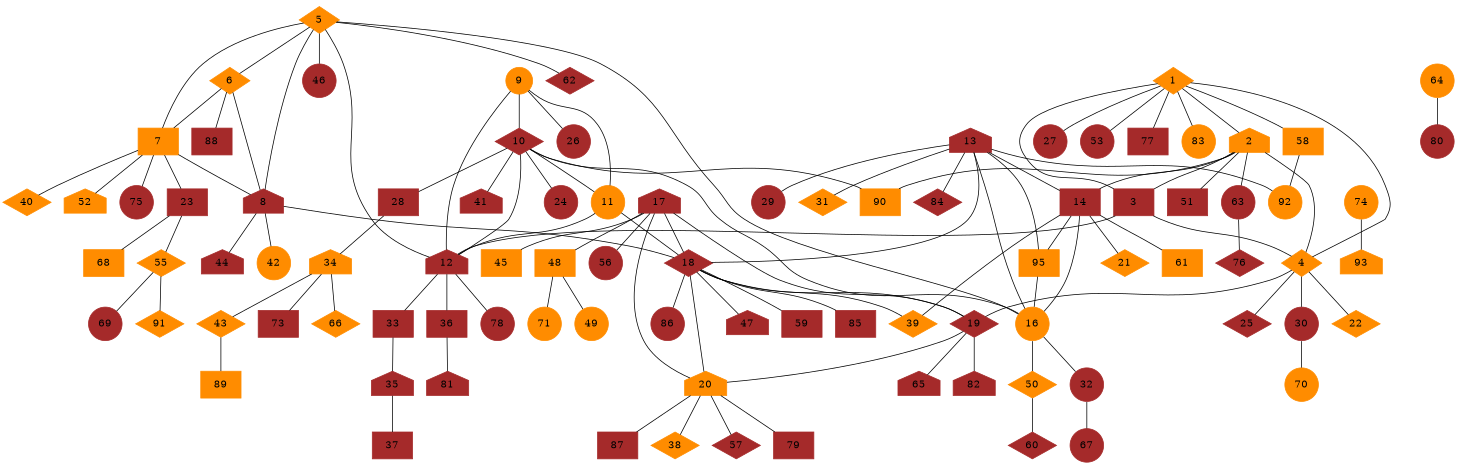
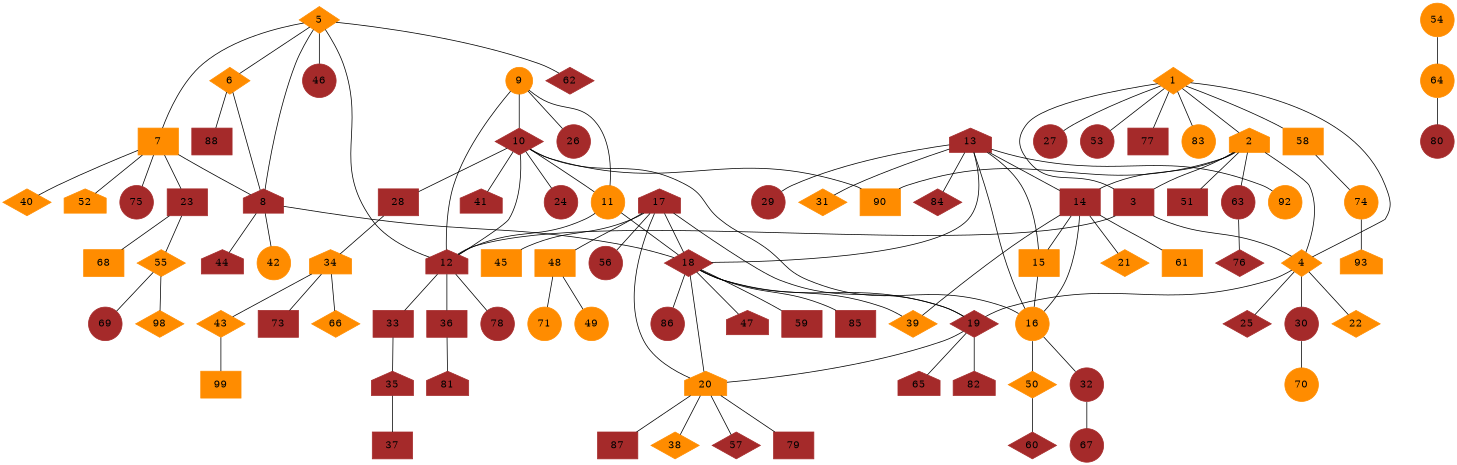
none -> (1437, 20)
(198, 108) -> none
(683, 146) -> none
(1296, 167) -> (1333, 172)
(1039, 263) -> (1039, 263)
(160, 324) -> (160, 324)
(221, 385) -> (221, 385)
